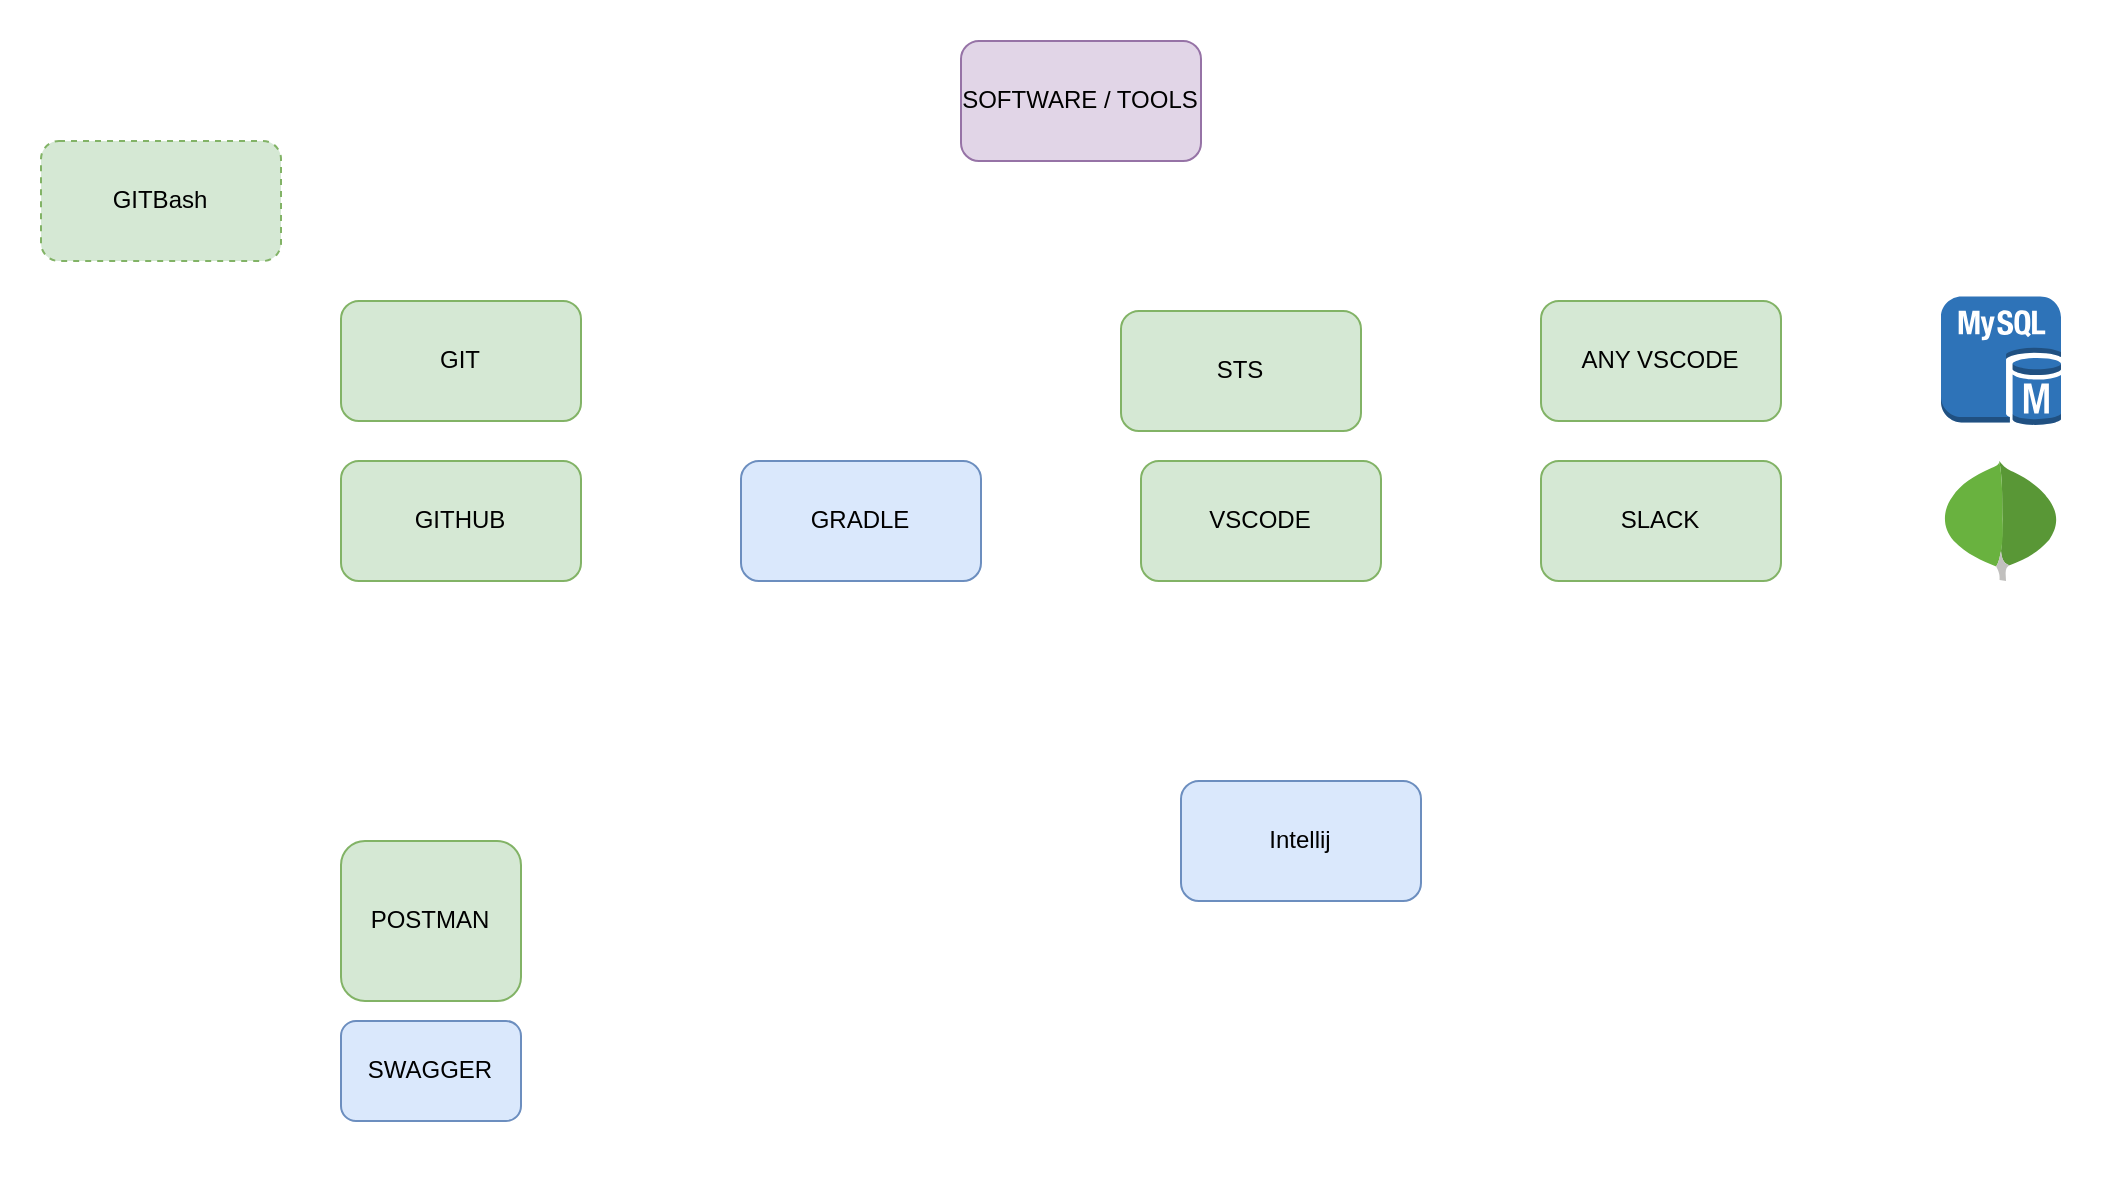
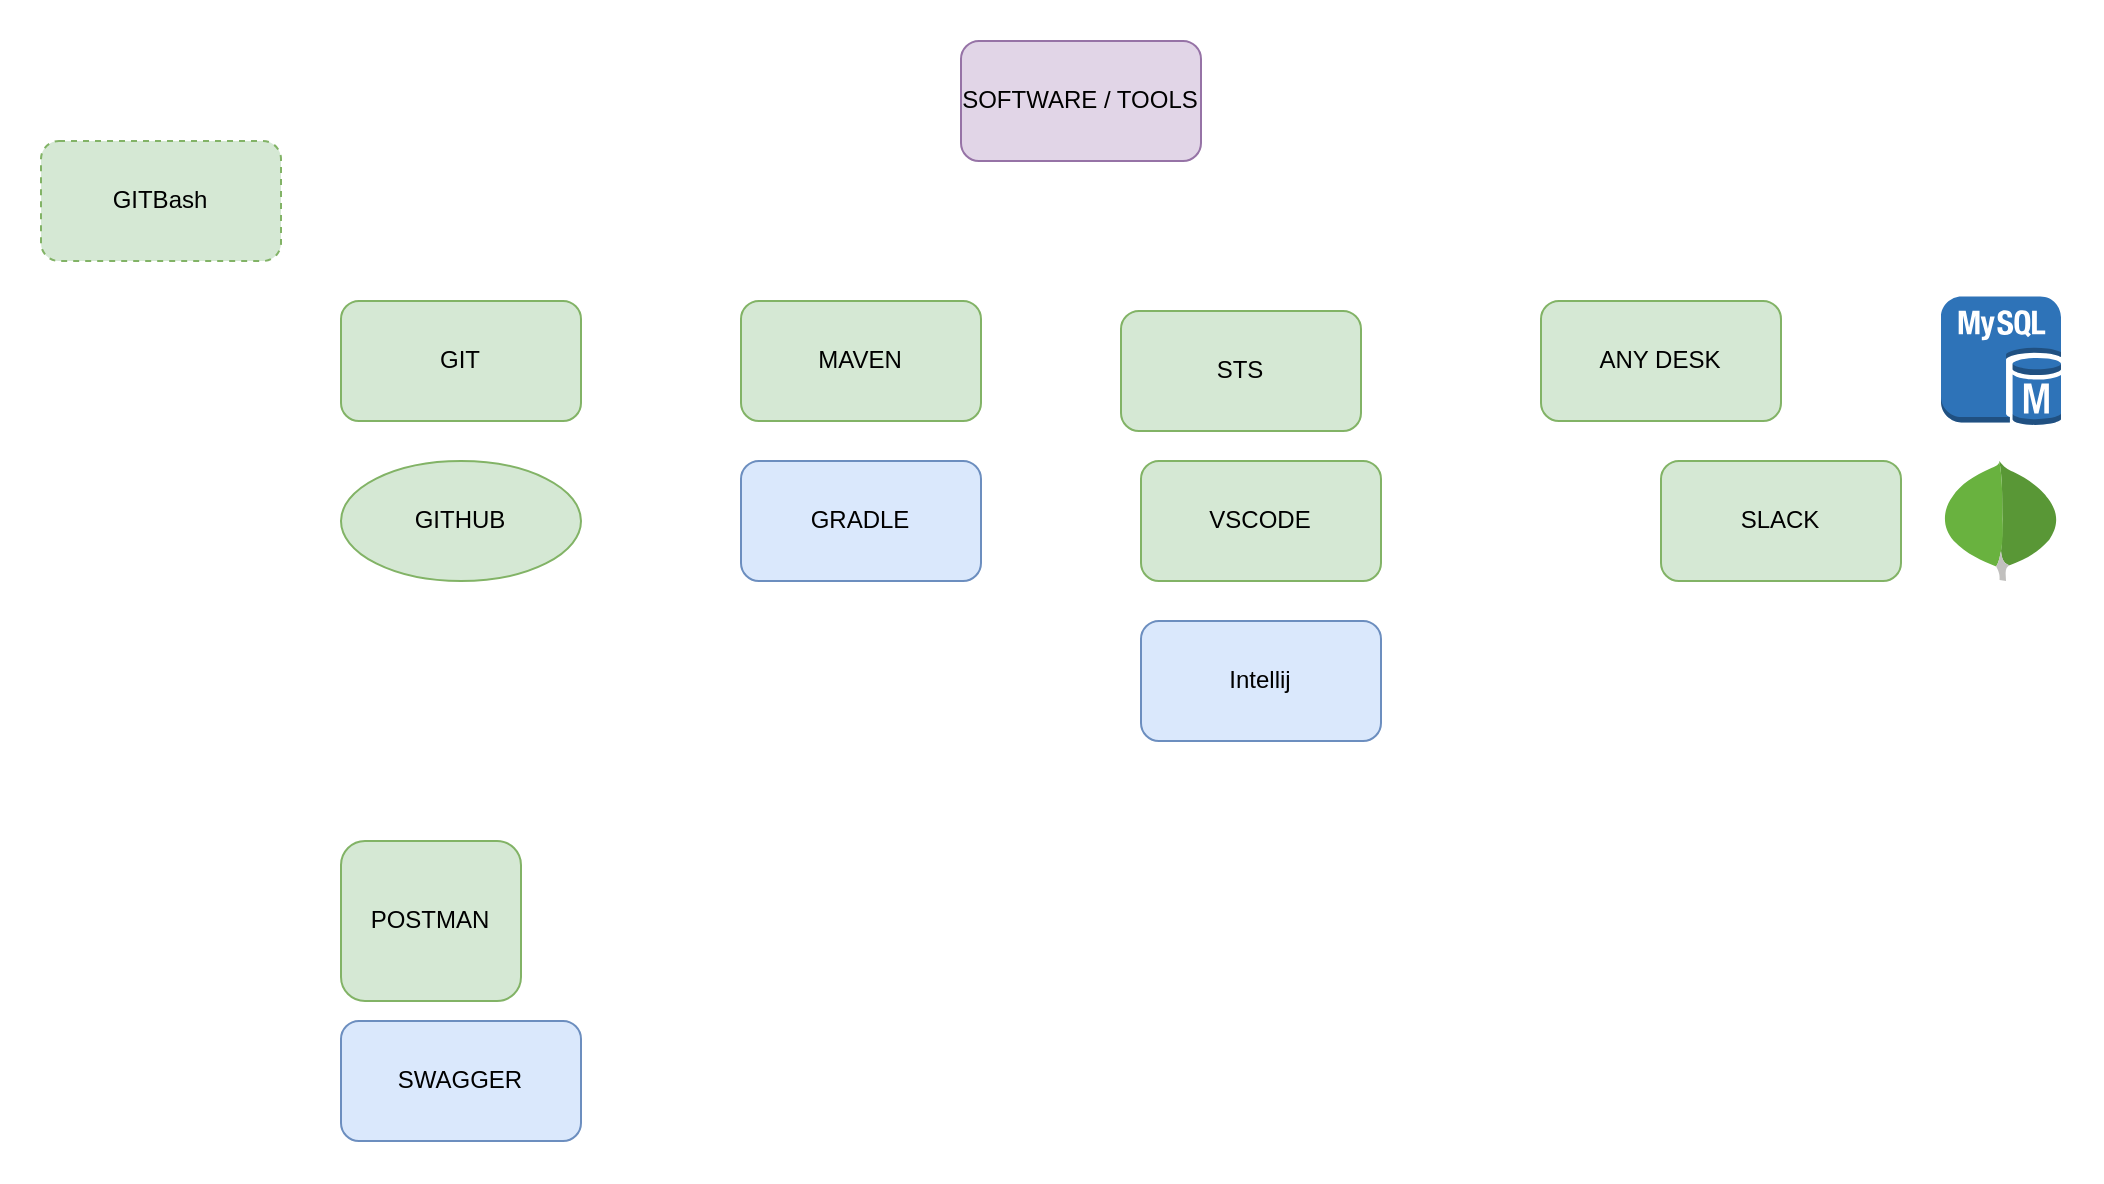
none -> (861, 361)
(1661, 361) -> (1661, 361)
(461, 521) -> (461, 521)
(1661, 521) -> (1781, 521)
(1301, 841) -> (1261, 681)
(431, 1071) -> (461, 1081)
